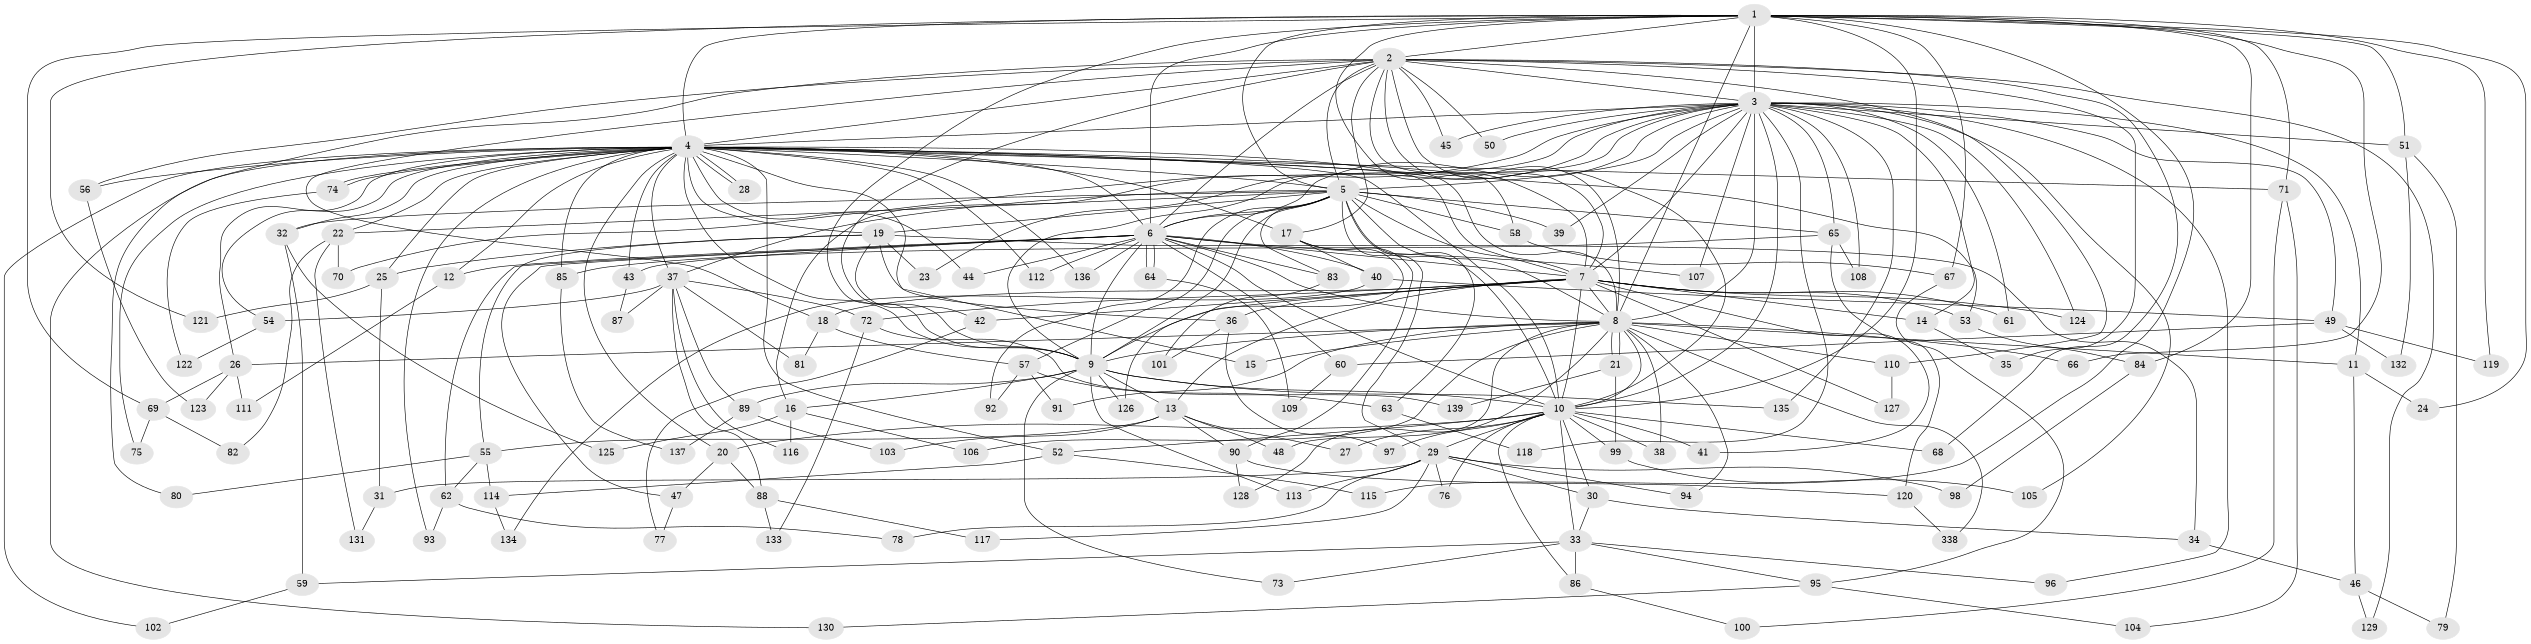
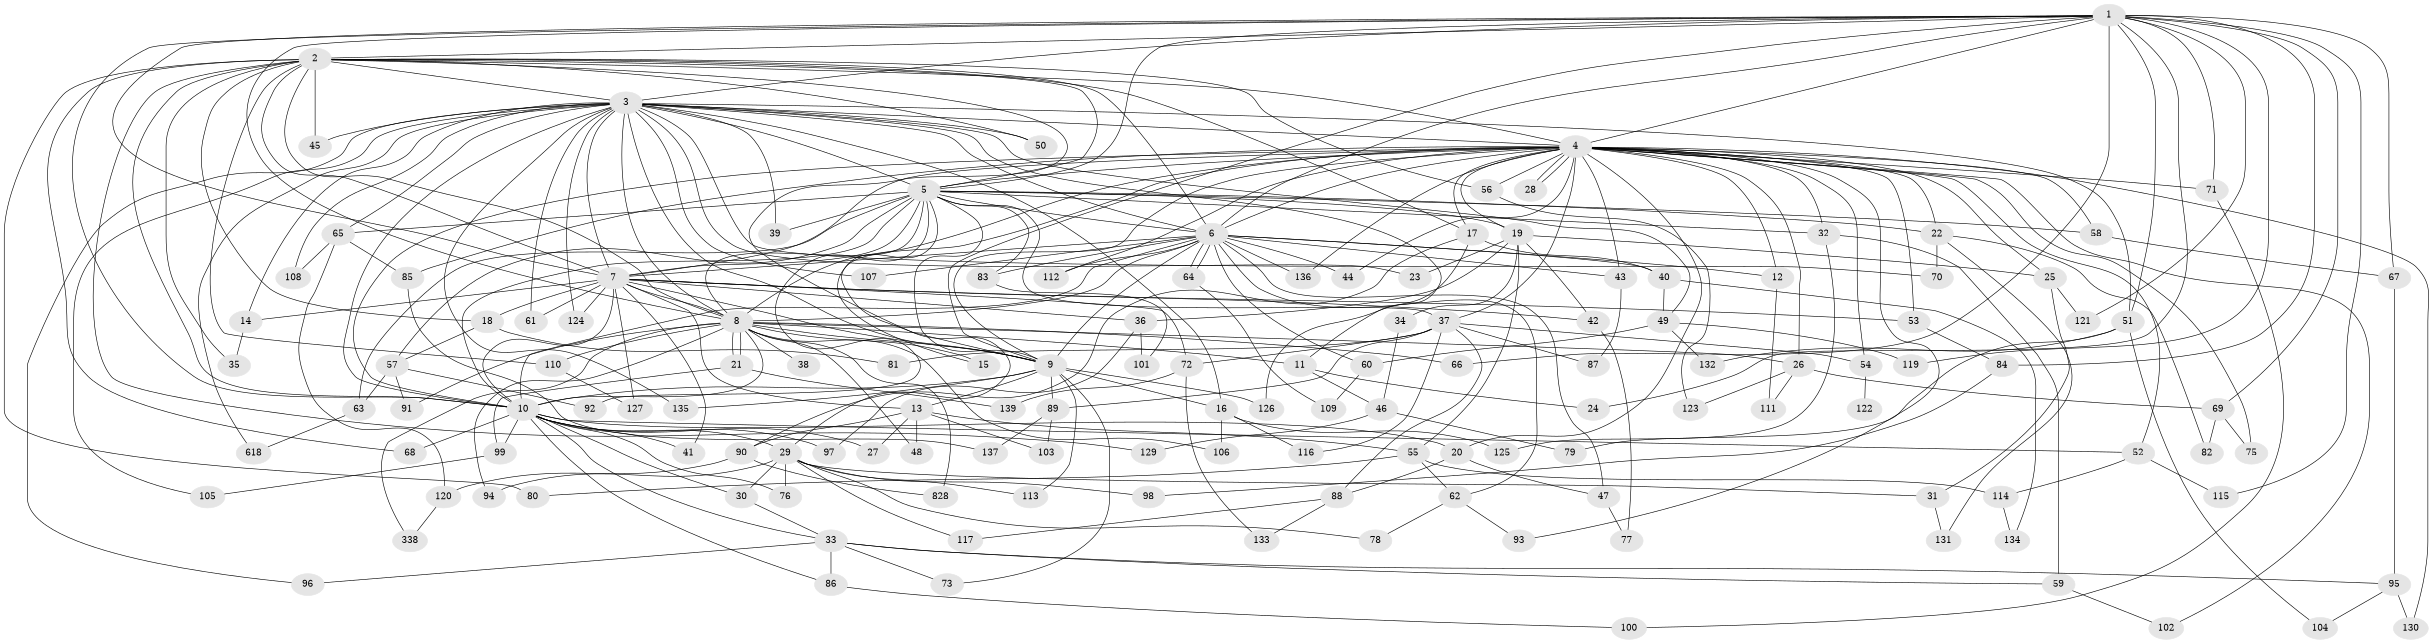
(333, 190) -> none
(1610, 430) -> none
(1524, 453) -> (254, 453)
(2297, 469) -> (2190, 495)
(1241, 497) -> (940, 497)
(1893, 524) -> none
